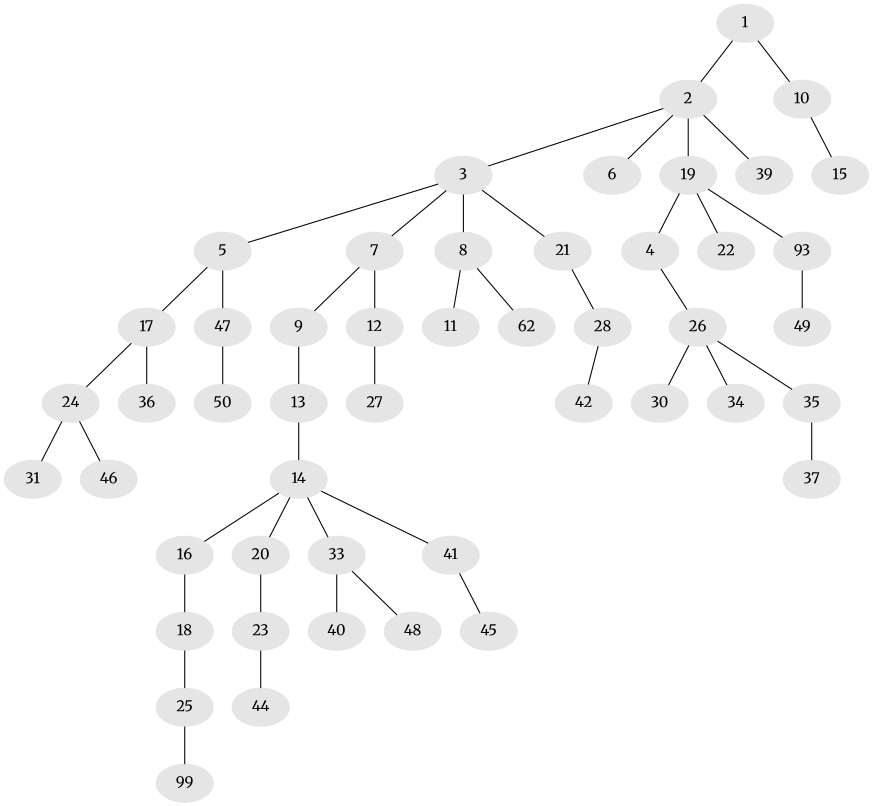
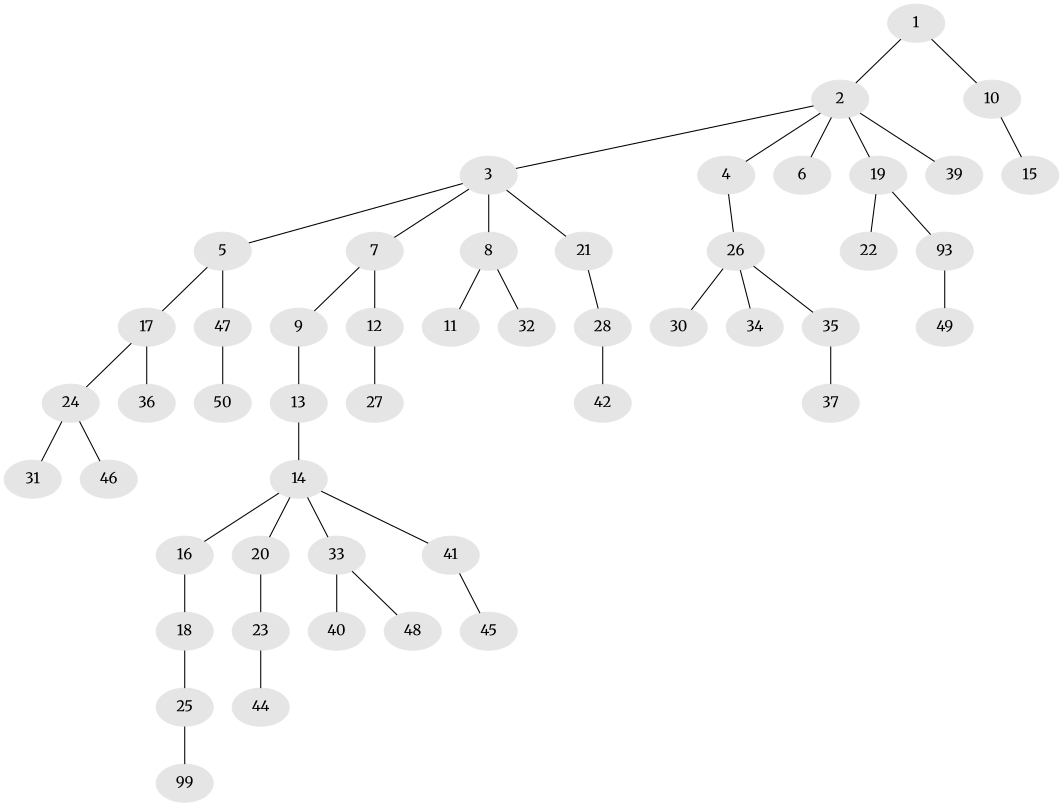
(669, 213) -> (783, 137)
(527, 327) -> (527, 327)
